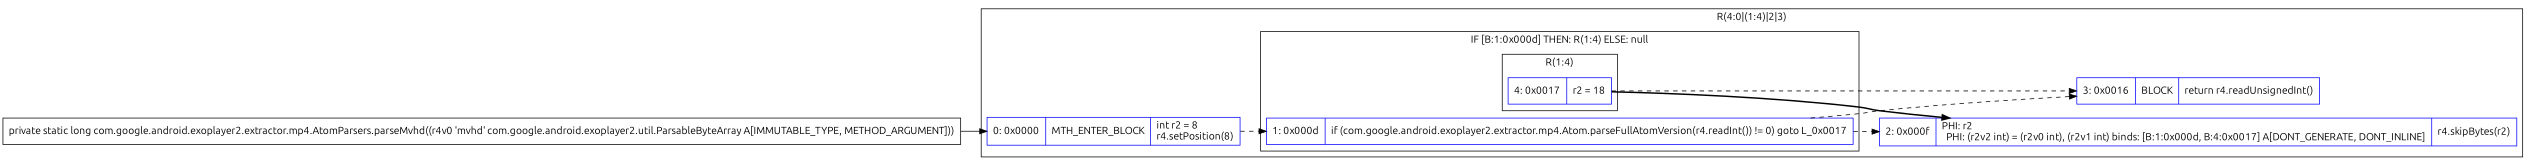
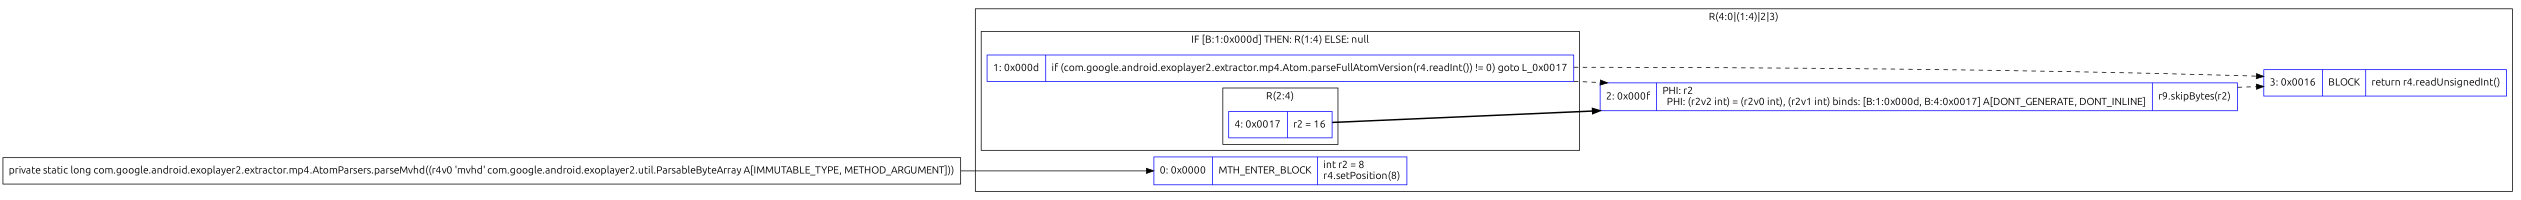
(1560, 63) -> (1280, 96)
(1589, 91) -> (1310, 124)
(1840, 91) -> (2247, 87)
(1250, 131) -> none
(2474, 132) -> (2195, 96)
